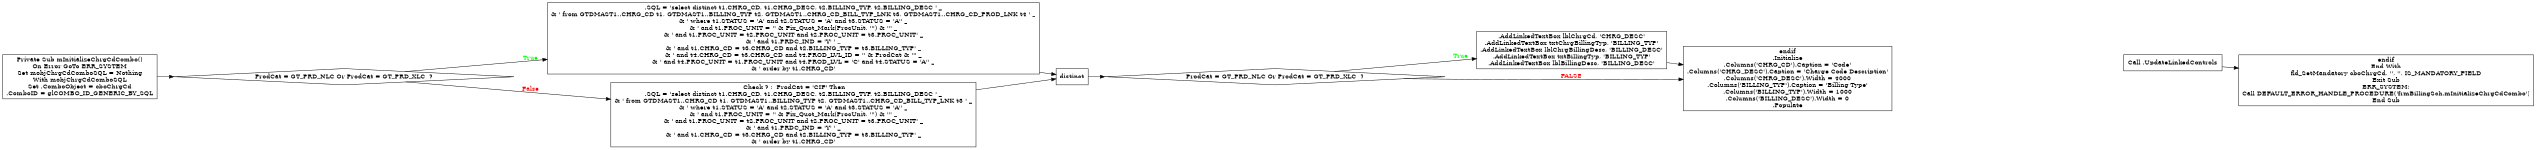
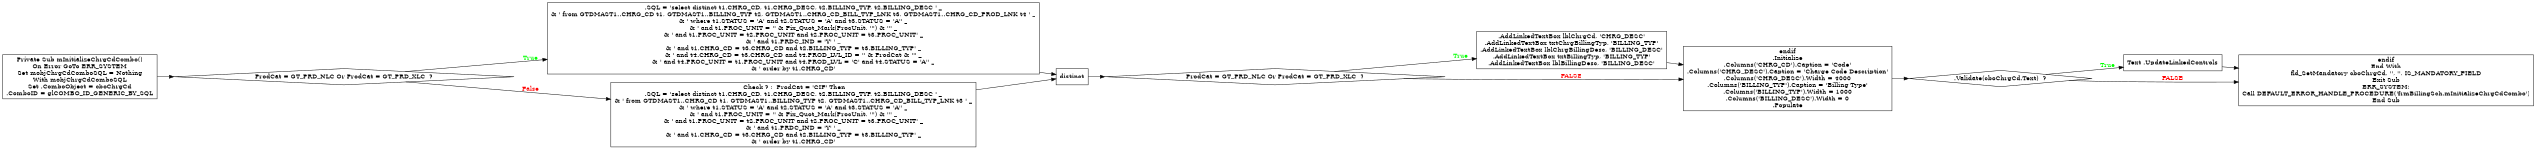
(2173, 63) -> (2173, 63)
none -> (2000, 79)
